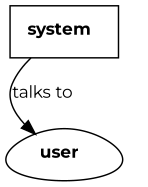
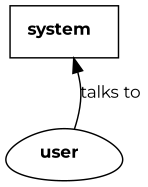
(10, 90) -> (81, 101)
